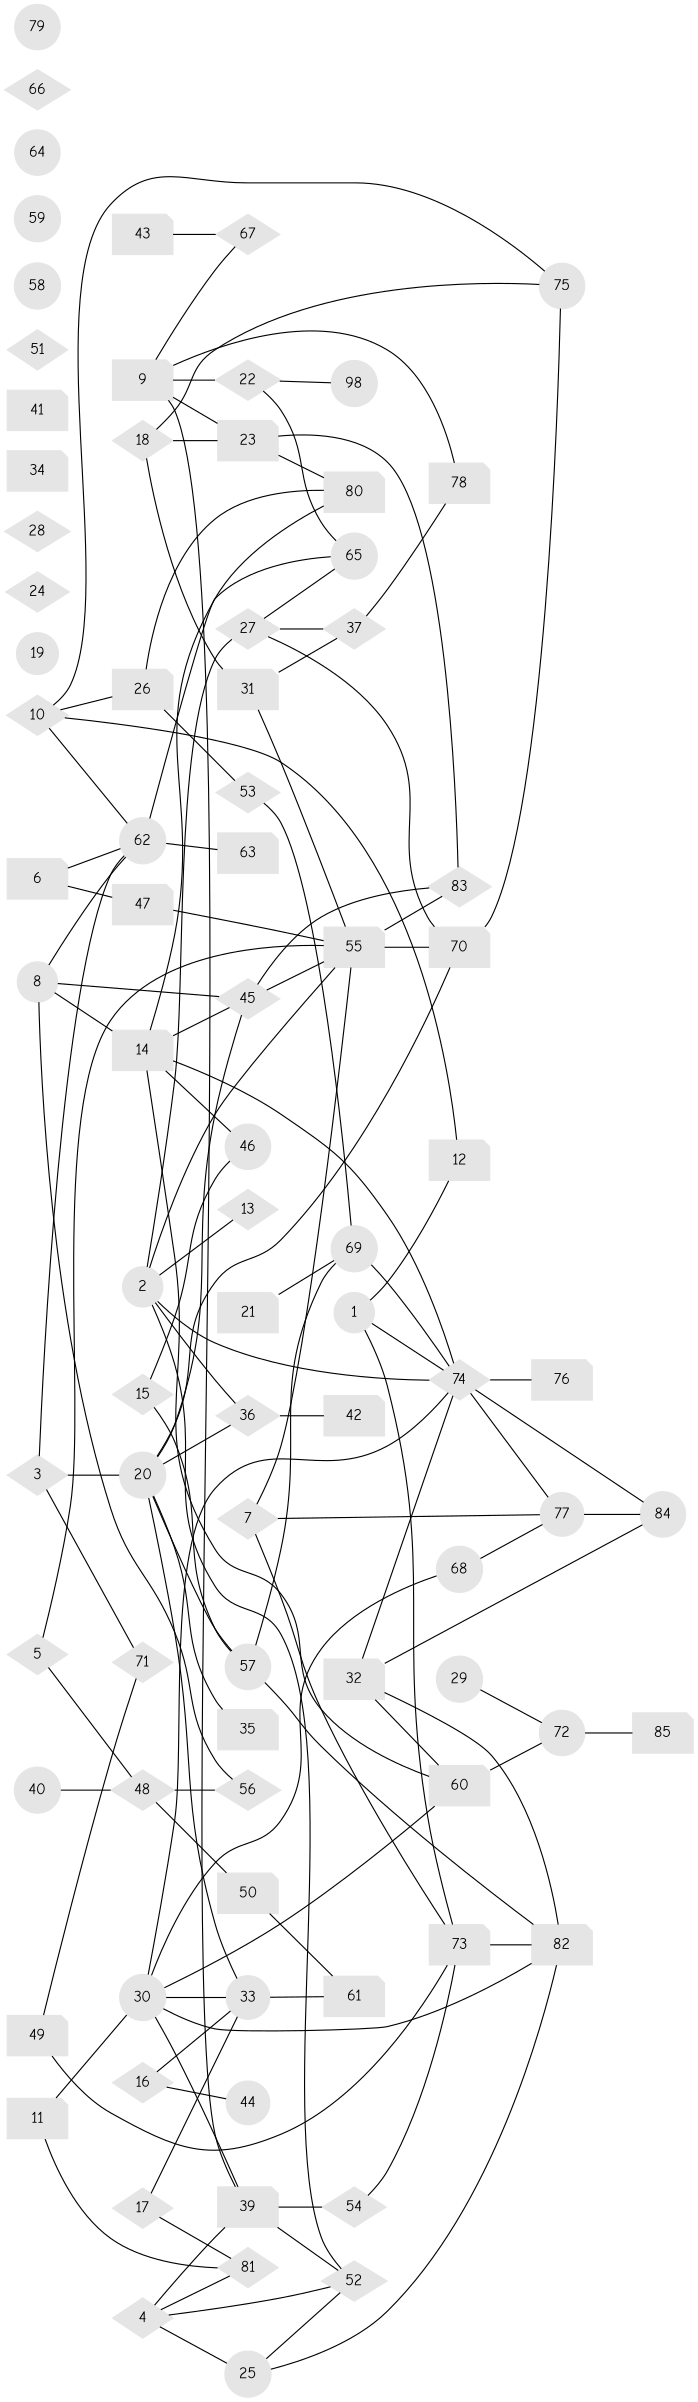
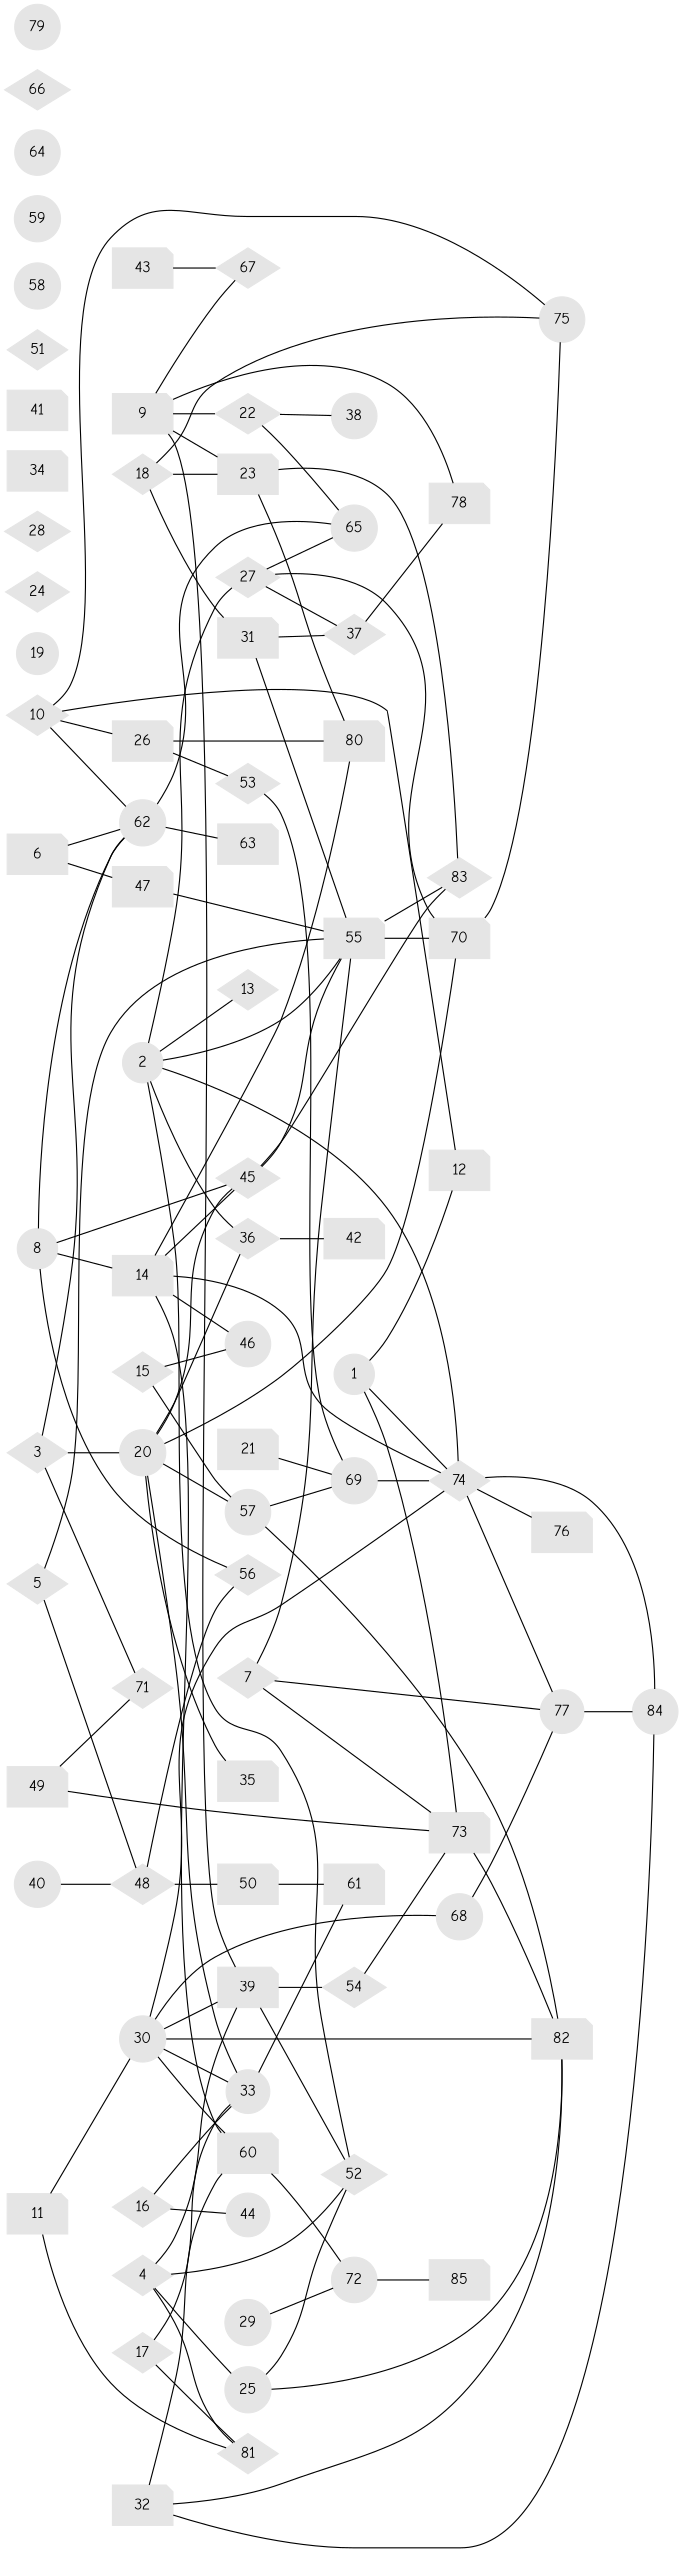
(354, 383) -> (354, 416)
(403, 1540) -> none
